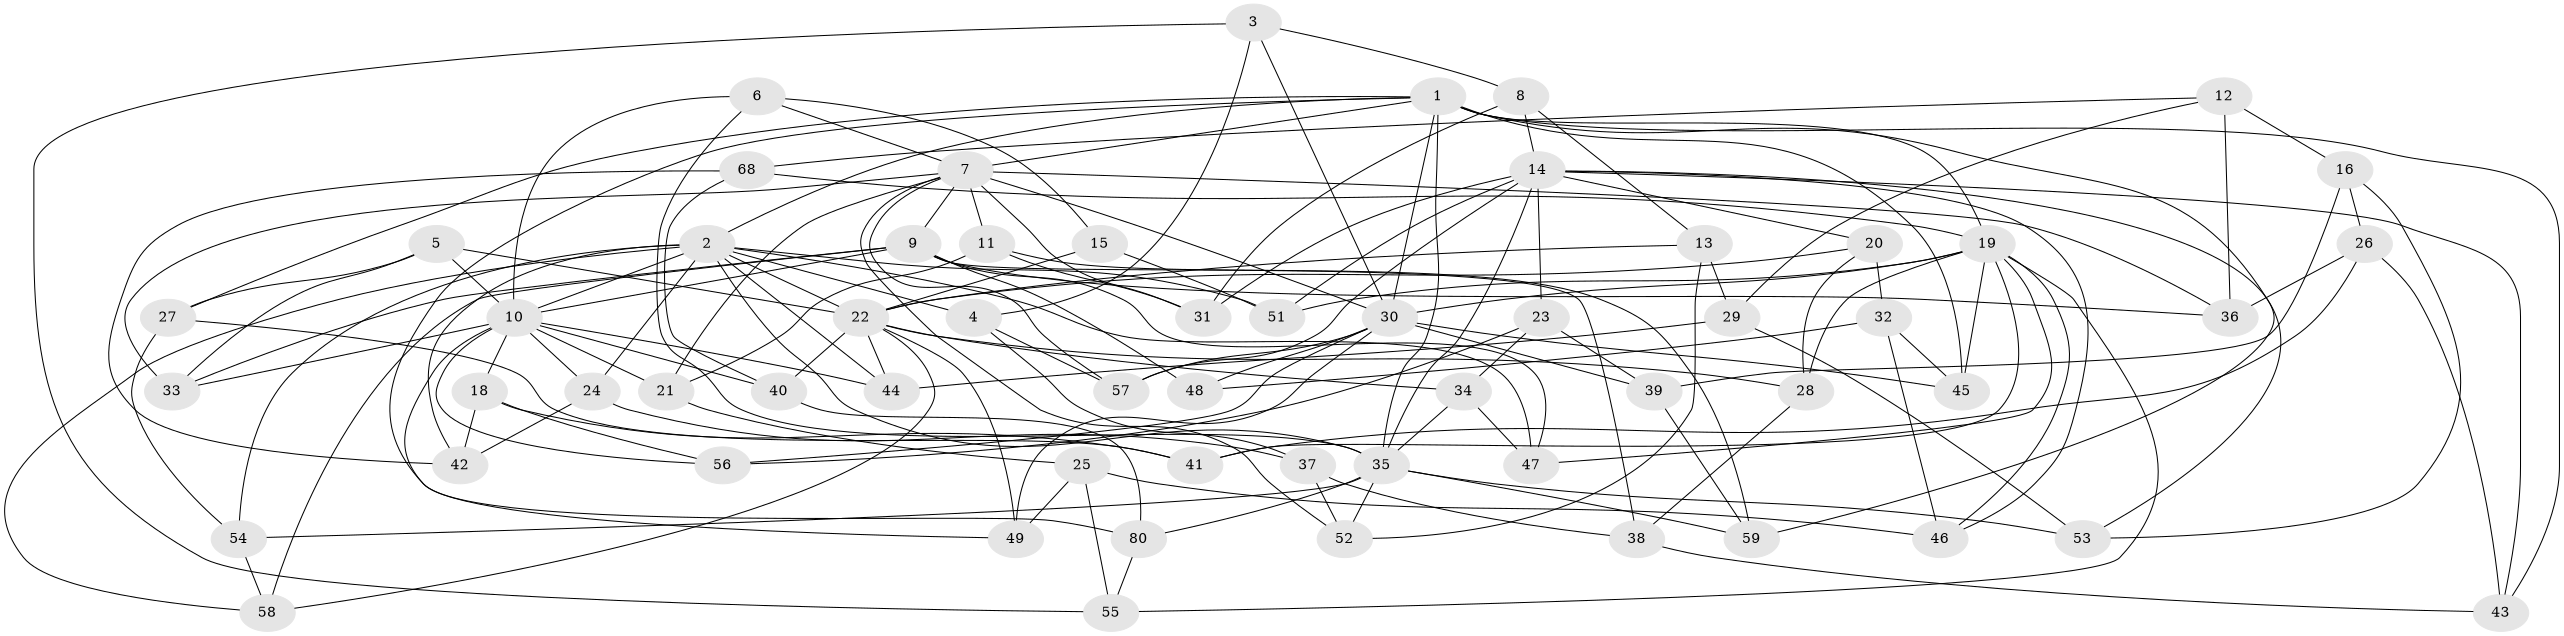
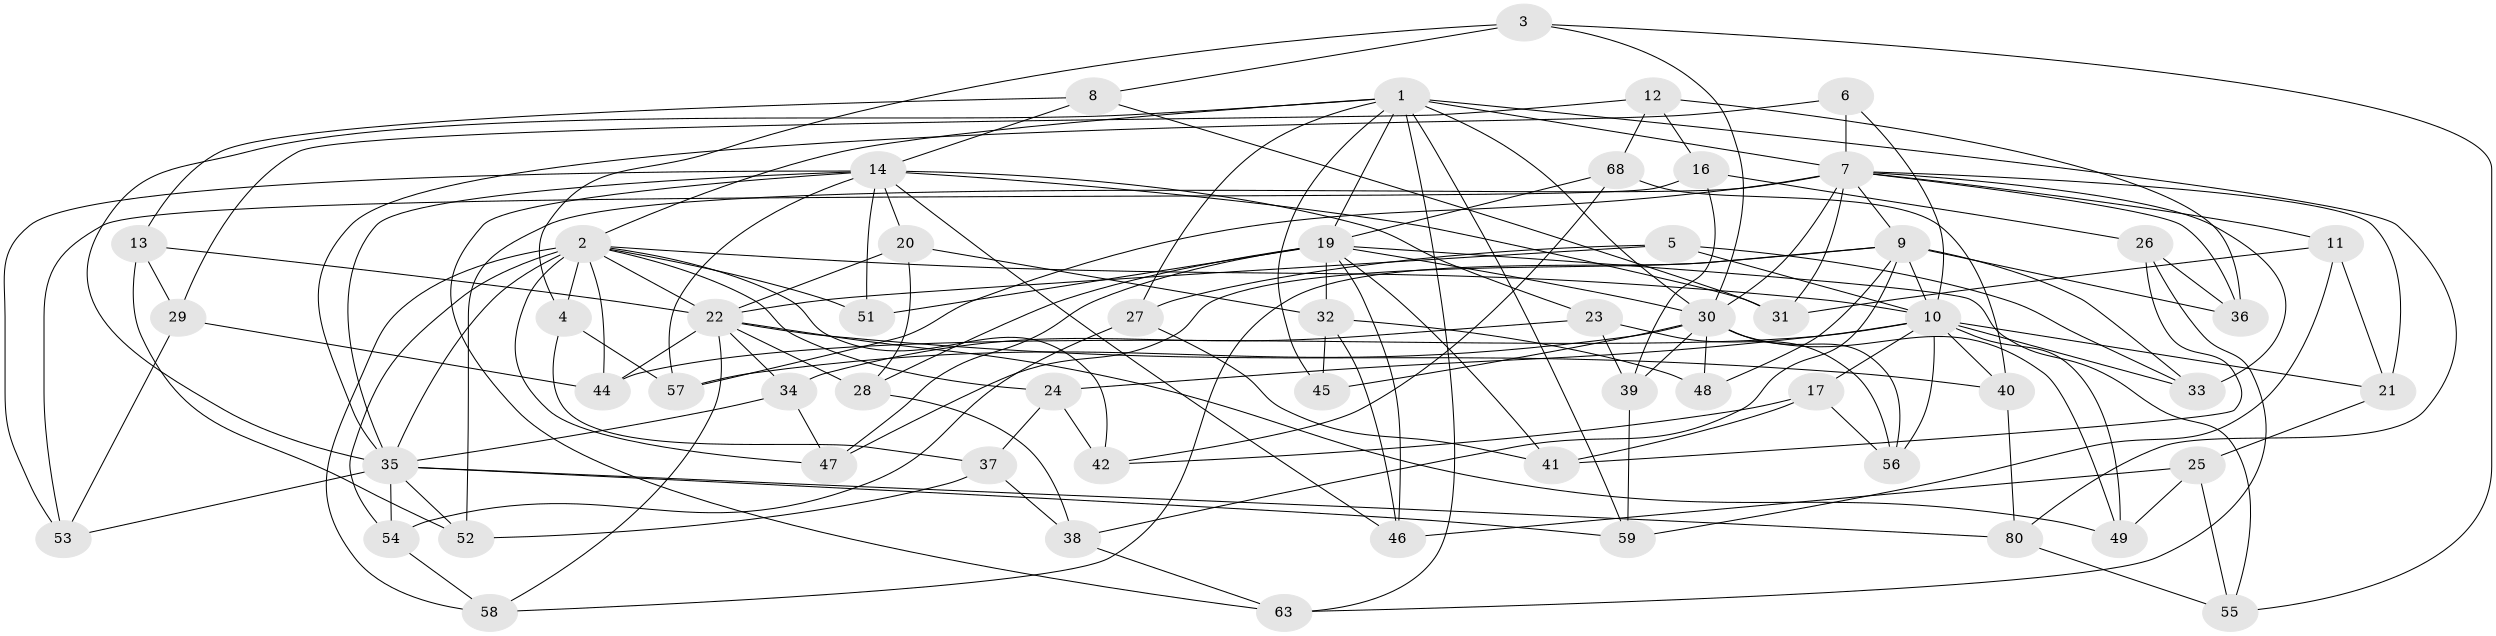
(1100, 244) -> none
(1975, 318) -> (1326, 281)
(480, 392) -> (1816, 392)
(2501, 613) -> (1284, 613)
